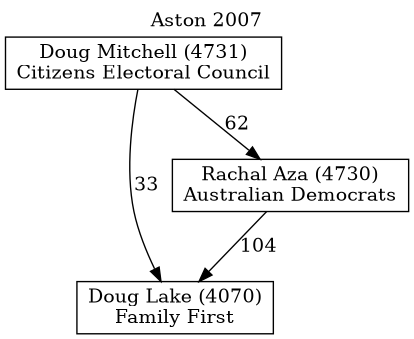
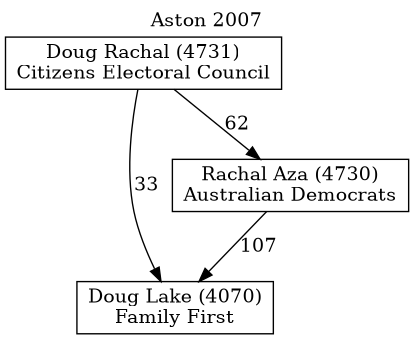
(144, 63) -> (144, 63)
(259, 247) -> (259, 247)
